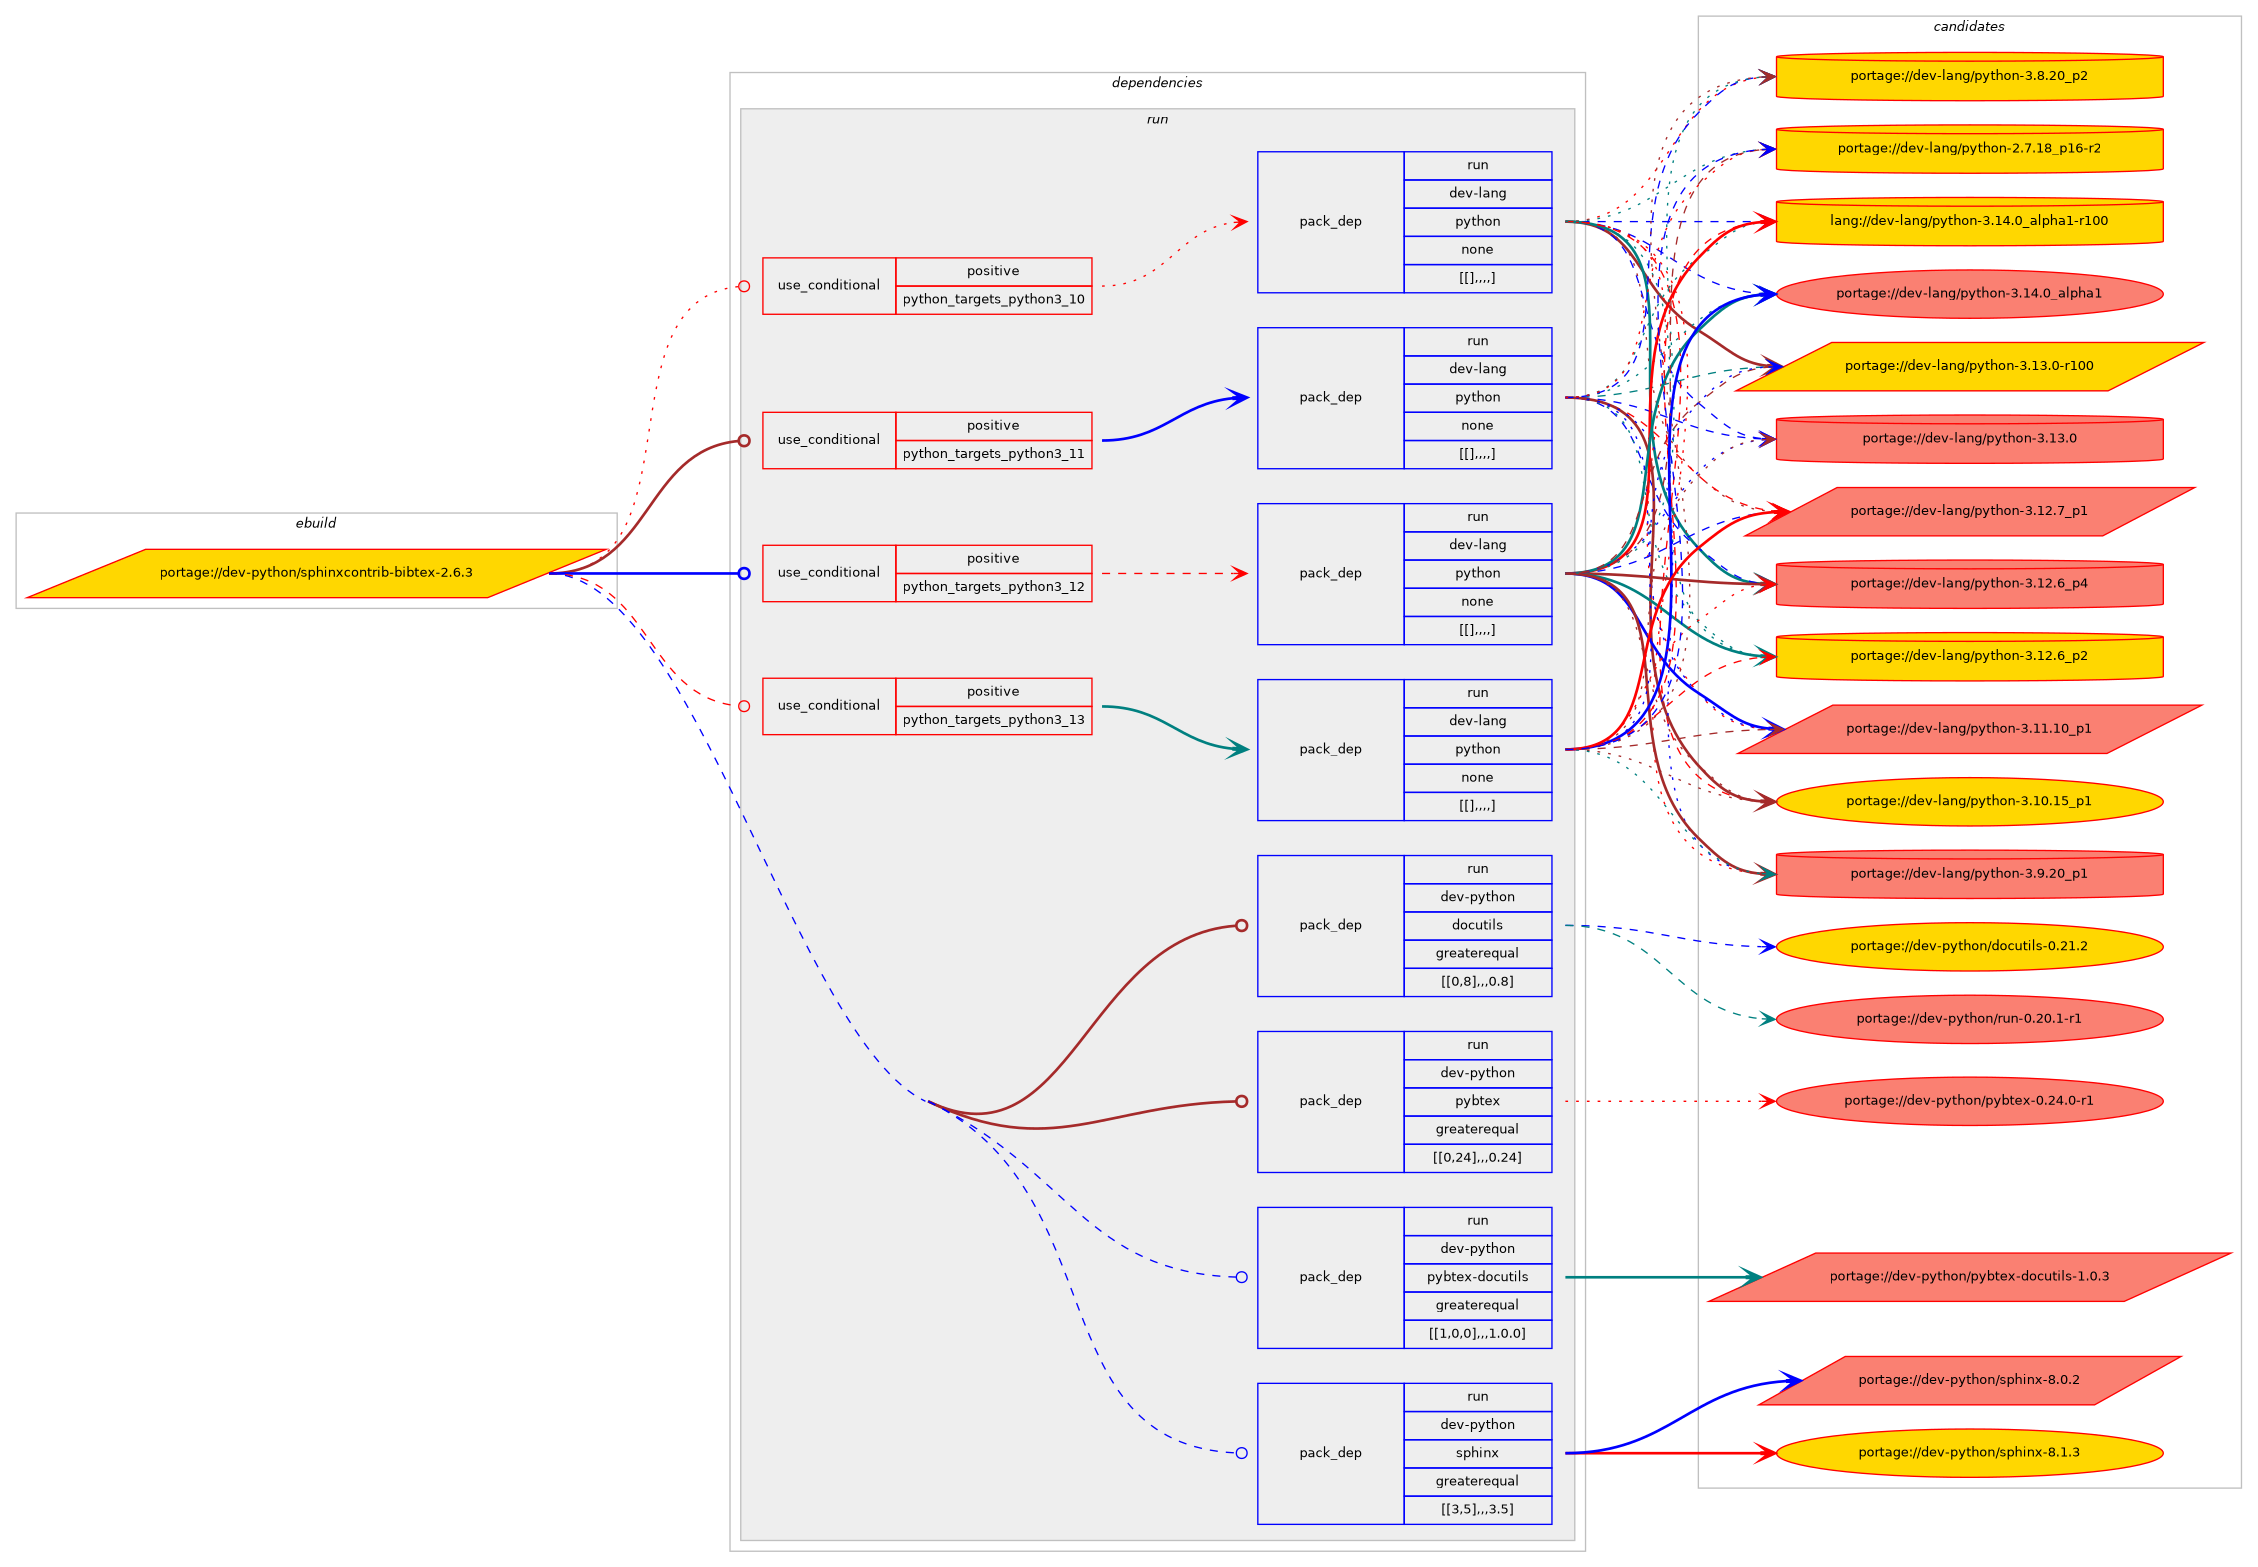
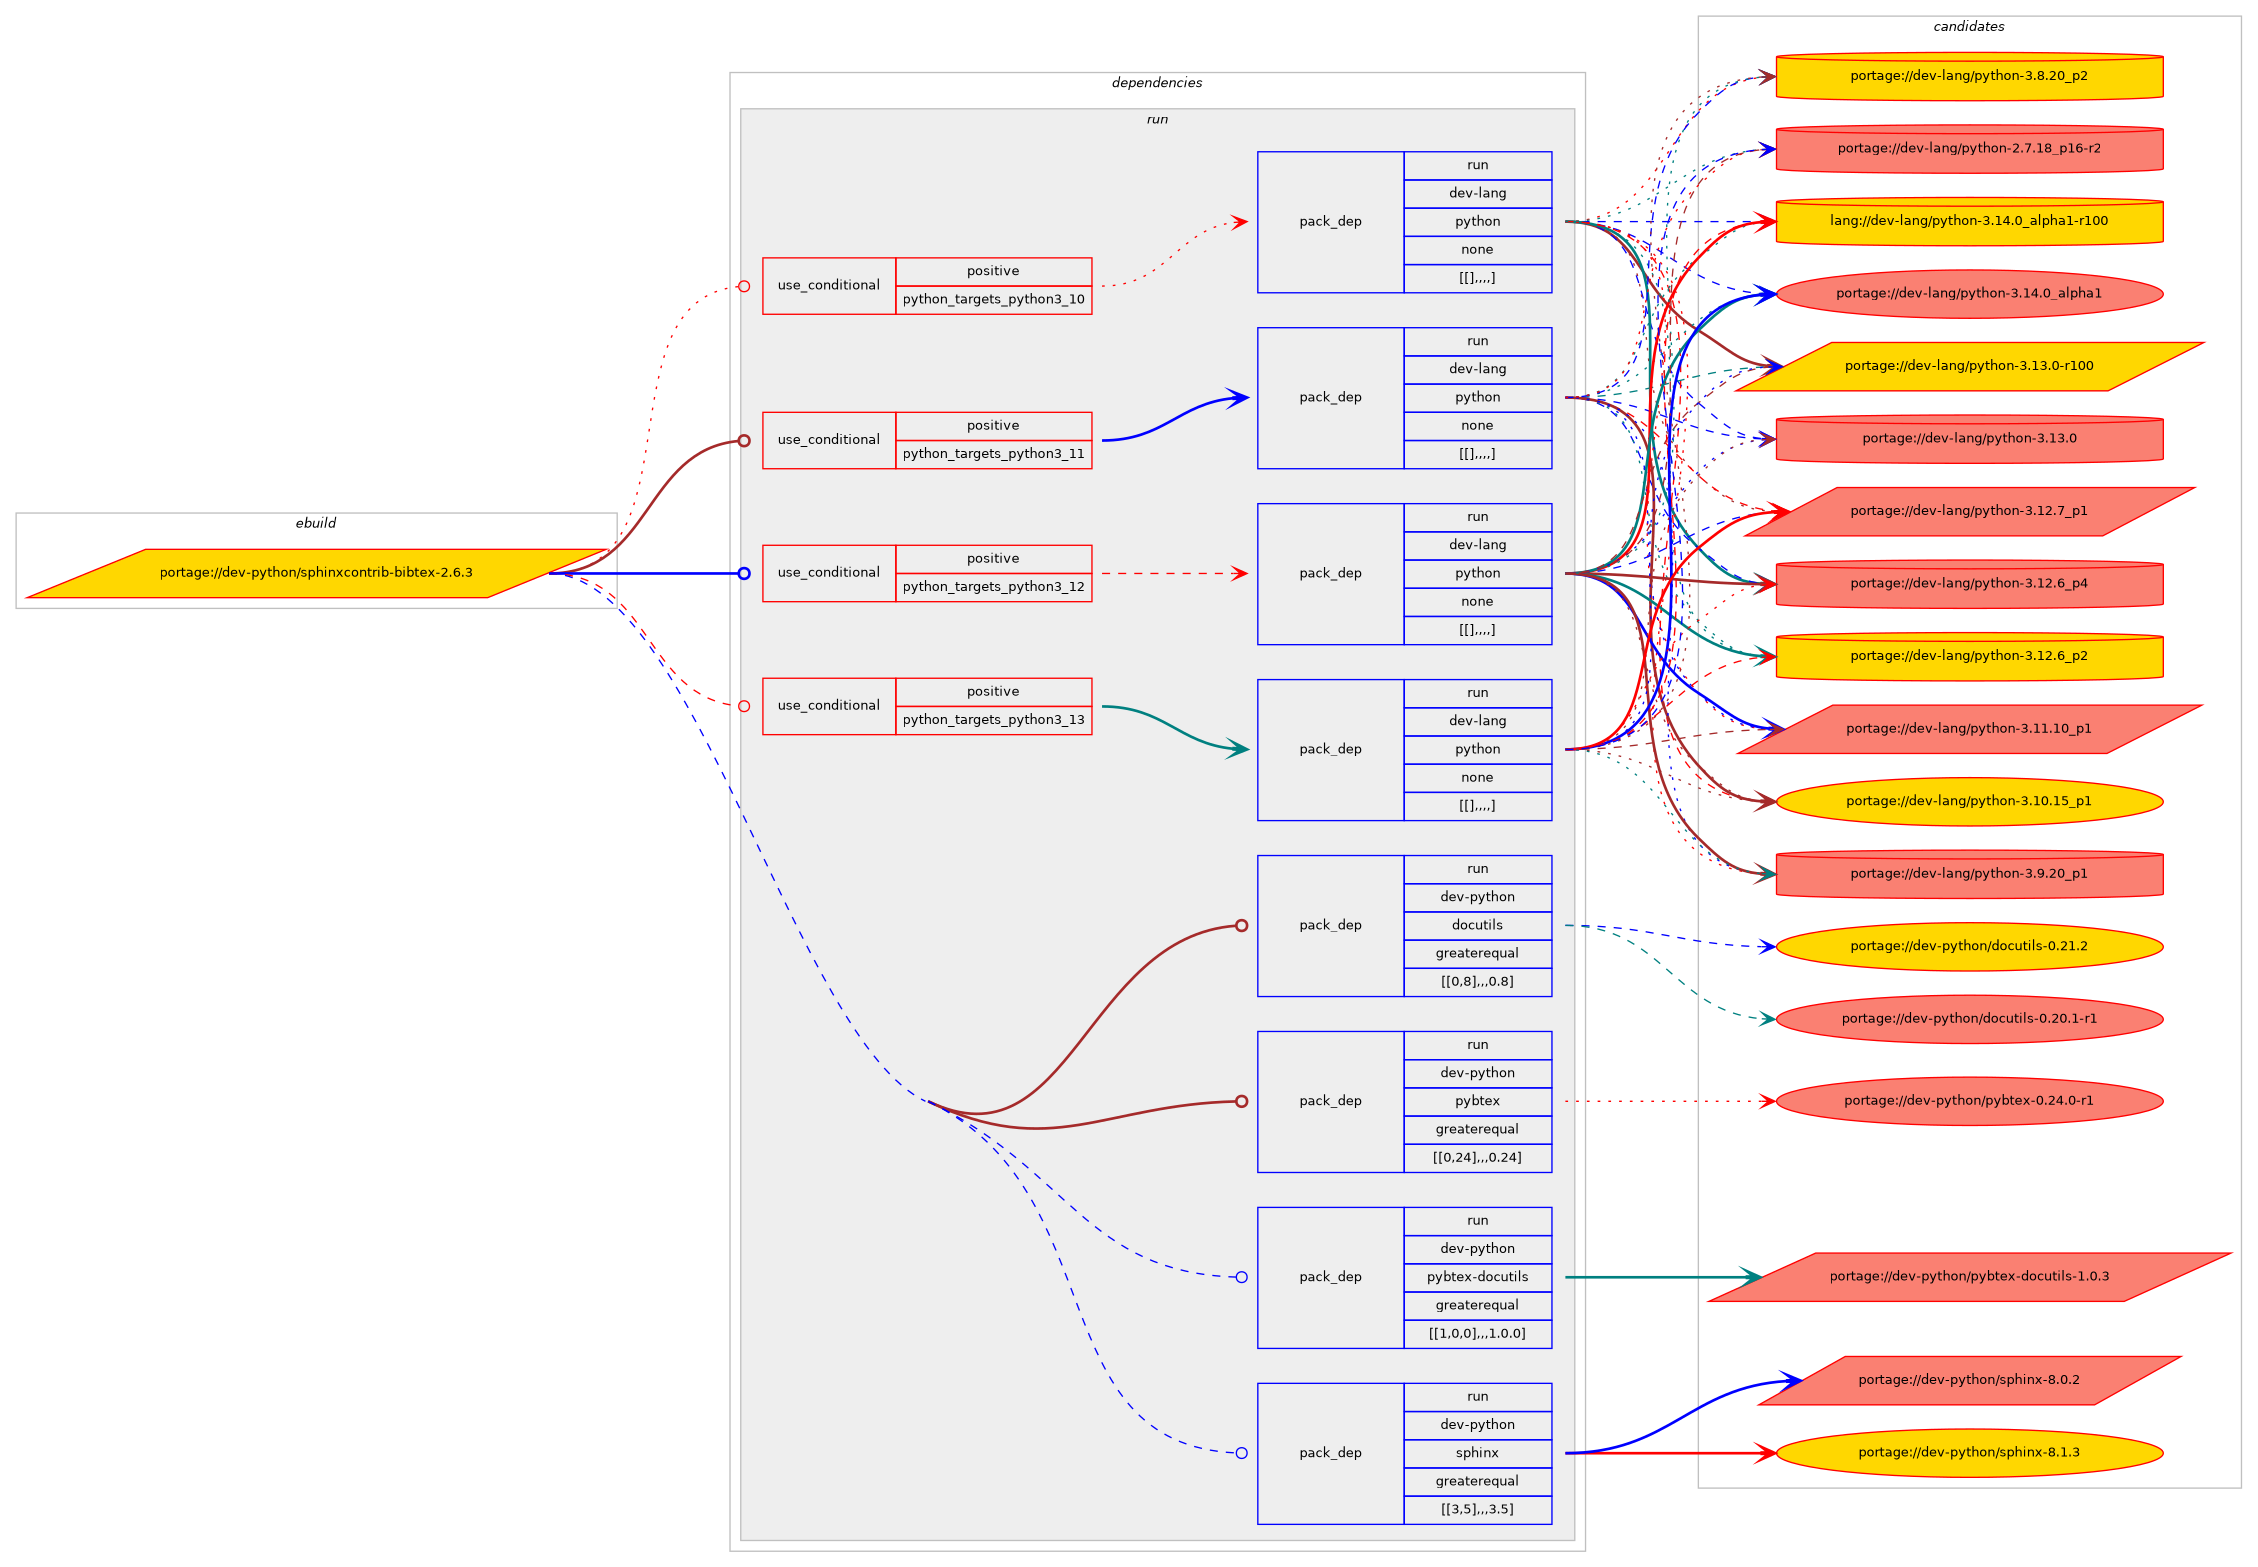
(1970, 149) -> (1970, 149)
(1970, 1019) -> (1970, 1019)
